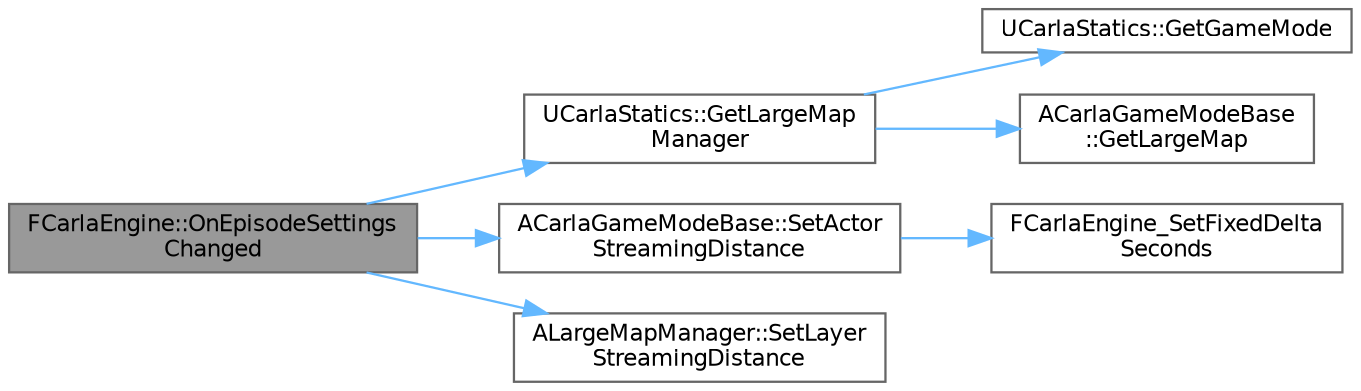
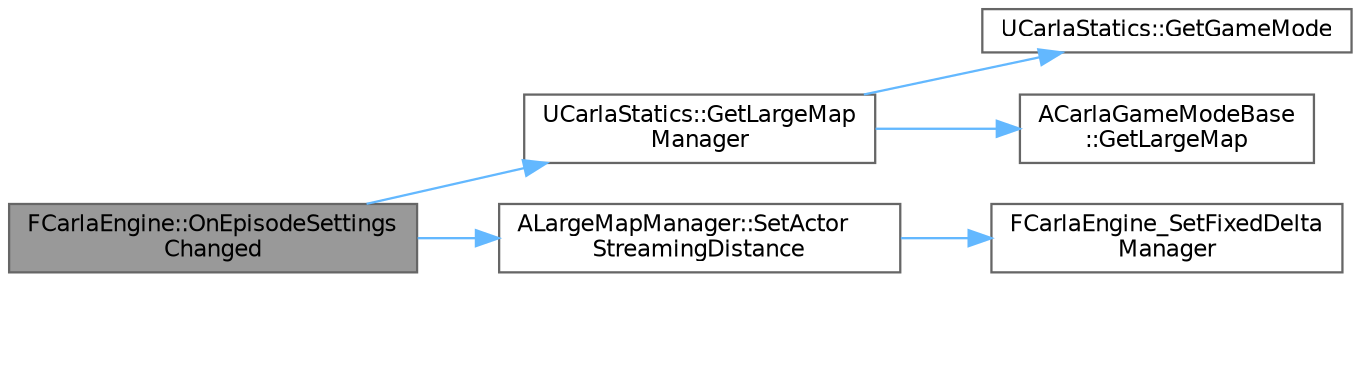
(700, 238) -> (700, 238)
(1167, 238) -> (1167, 238)
(700, 348) -> none
